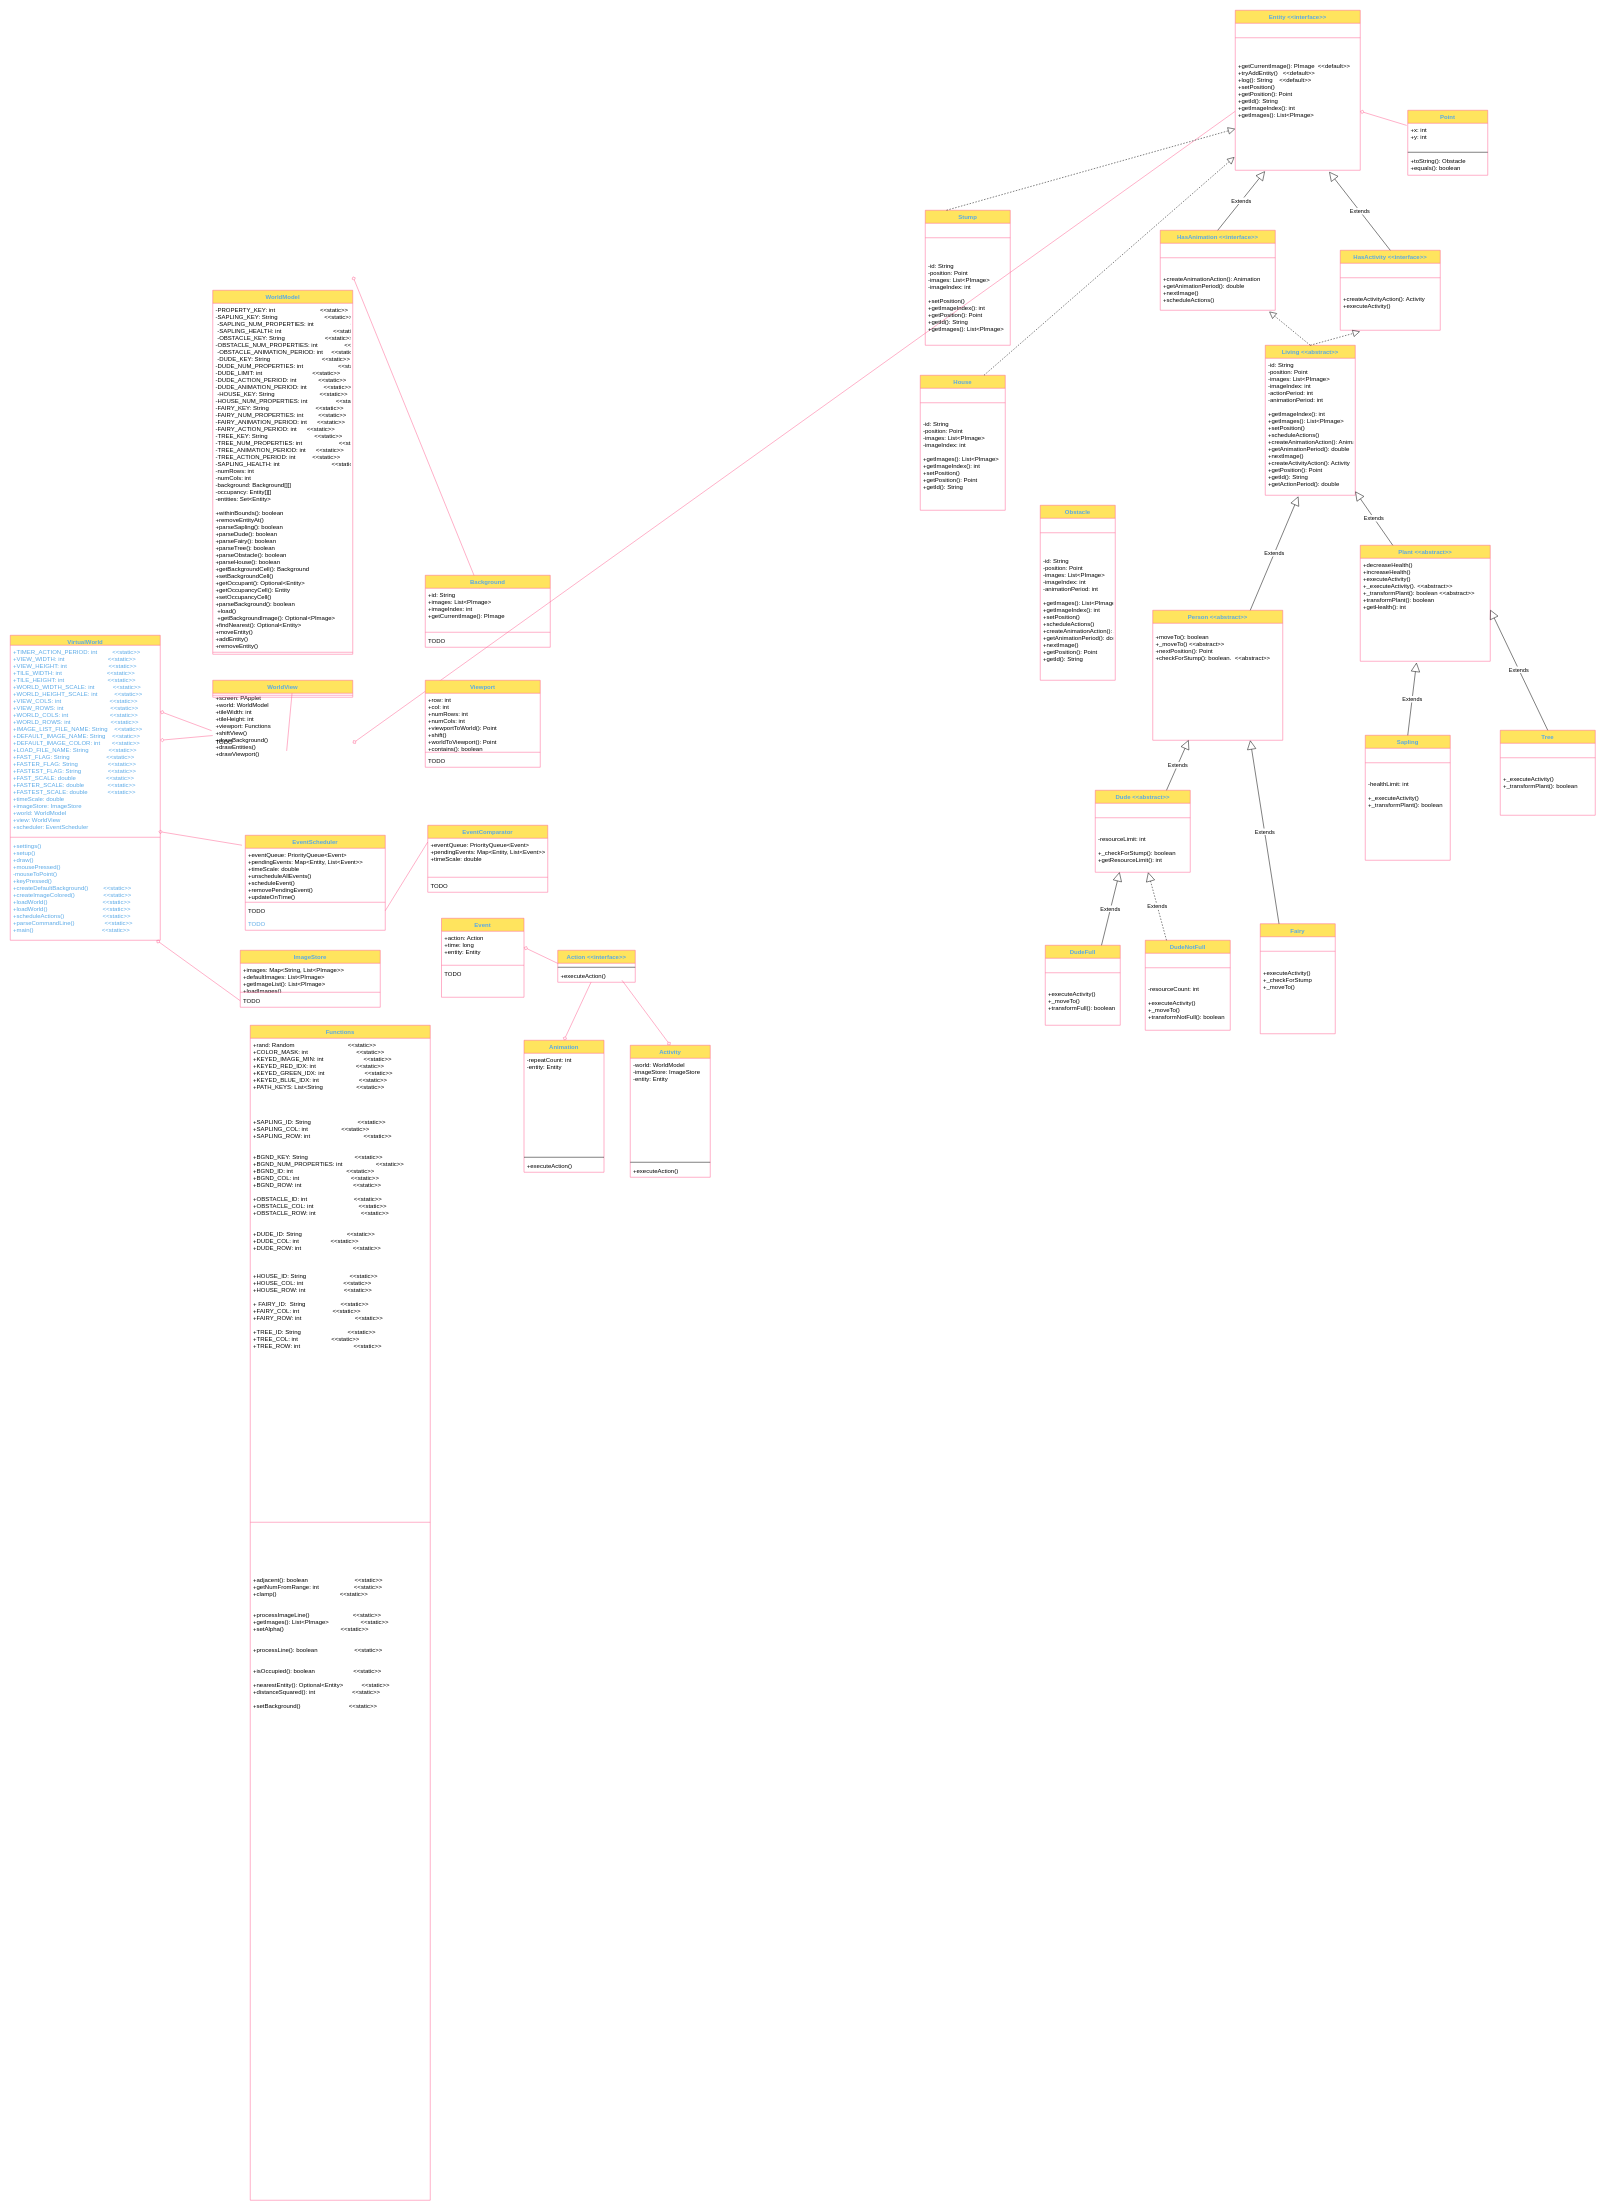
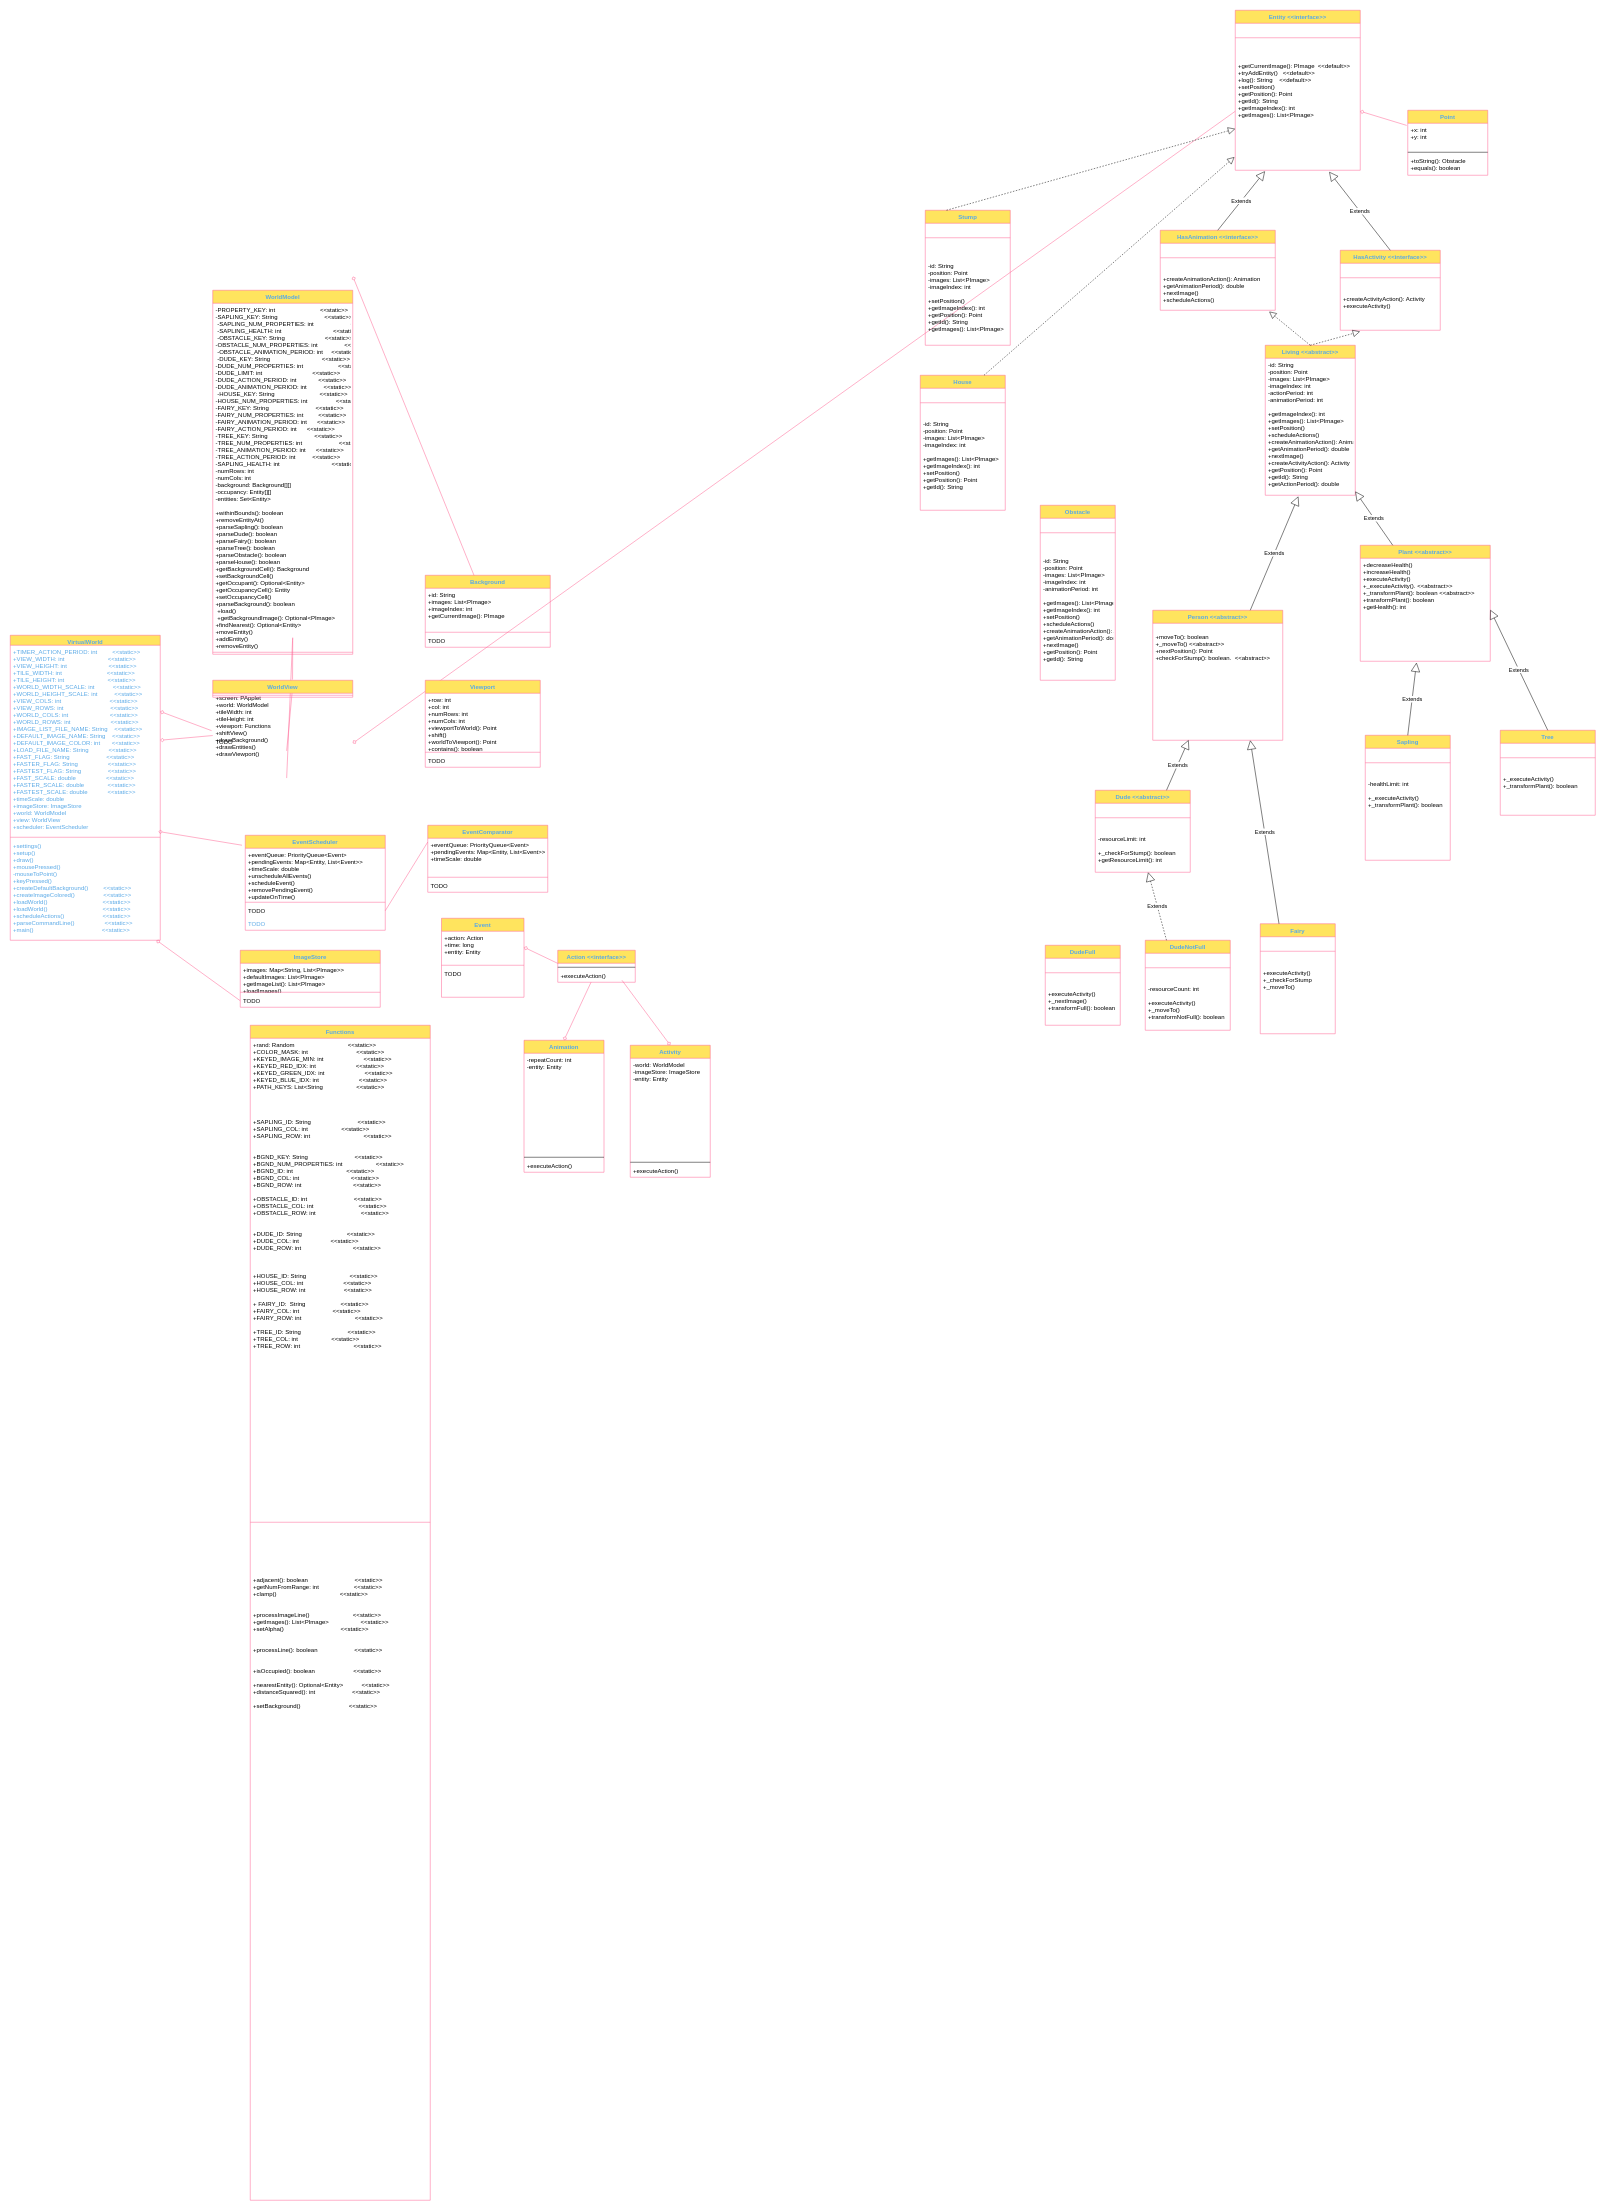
none -> (293, 638)
(1109, 913) -> none
(1077, 994) -> (1077, 994)
